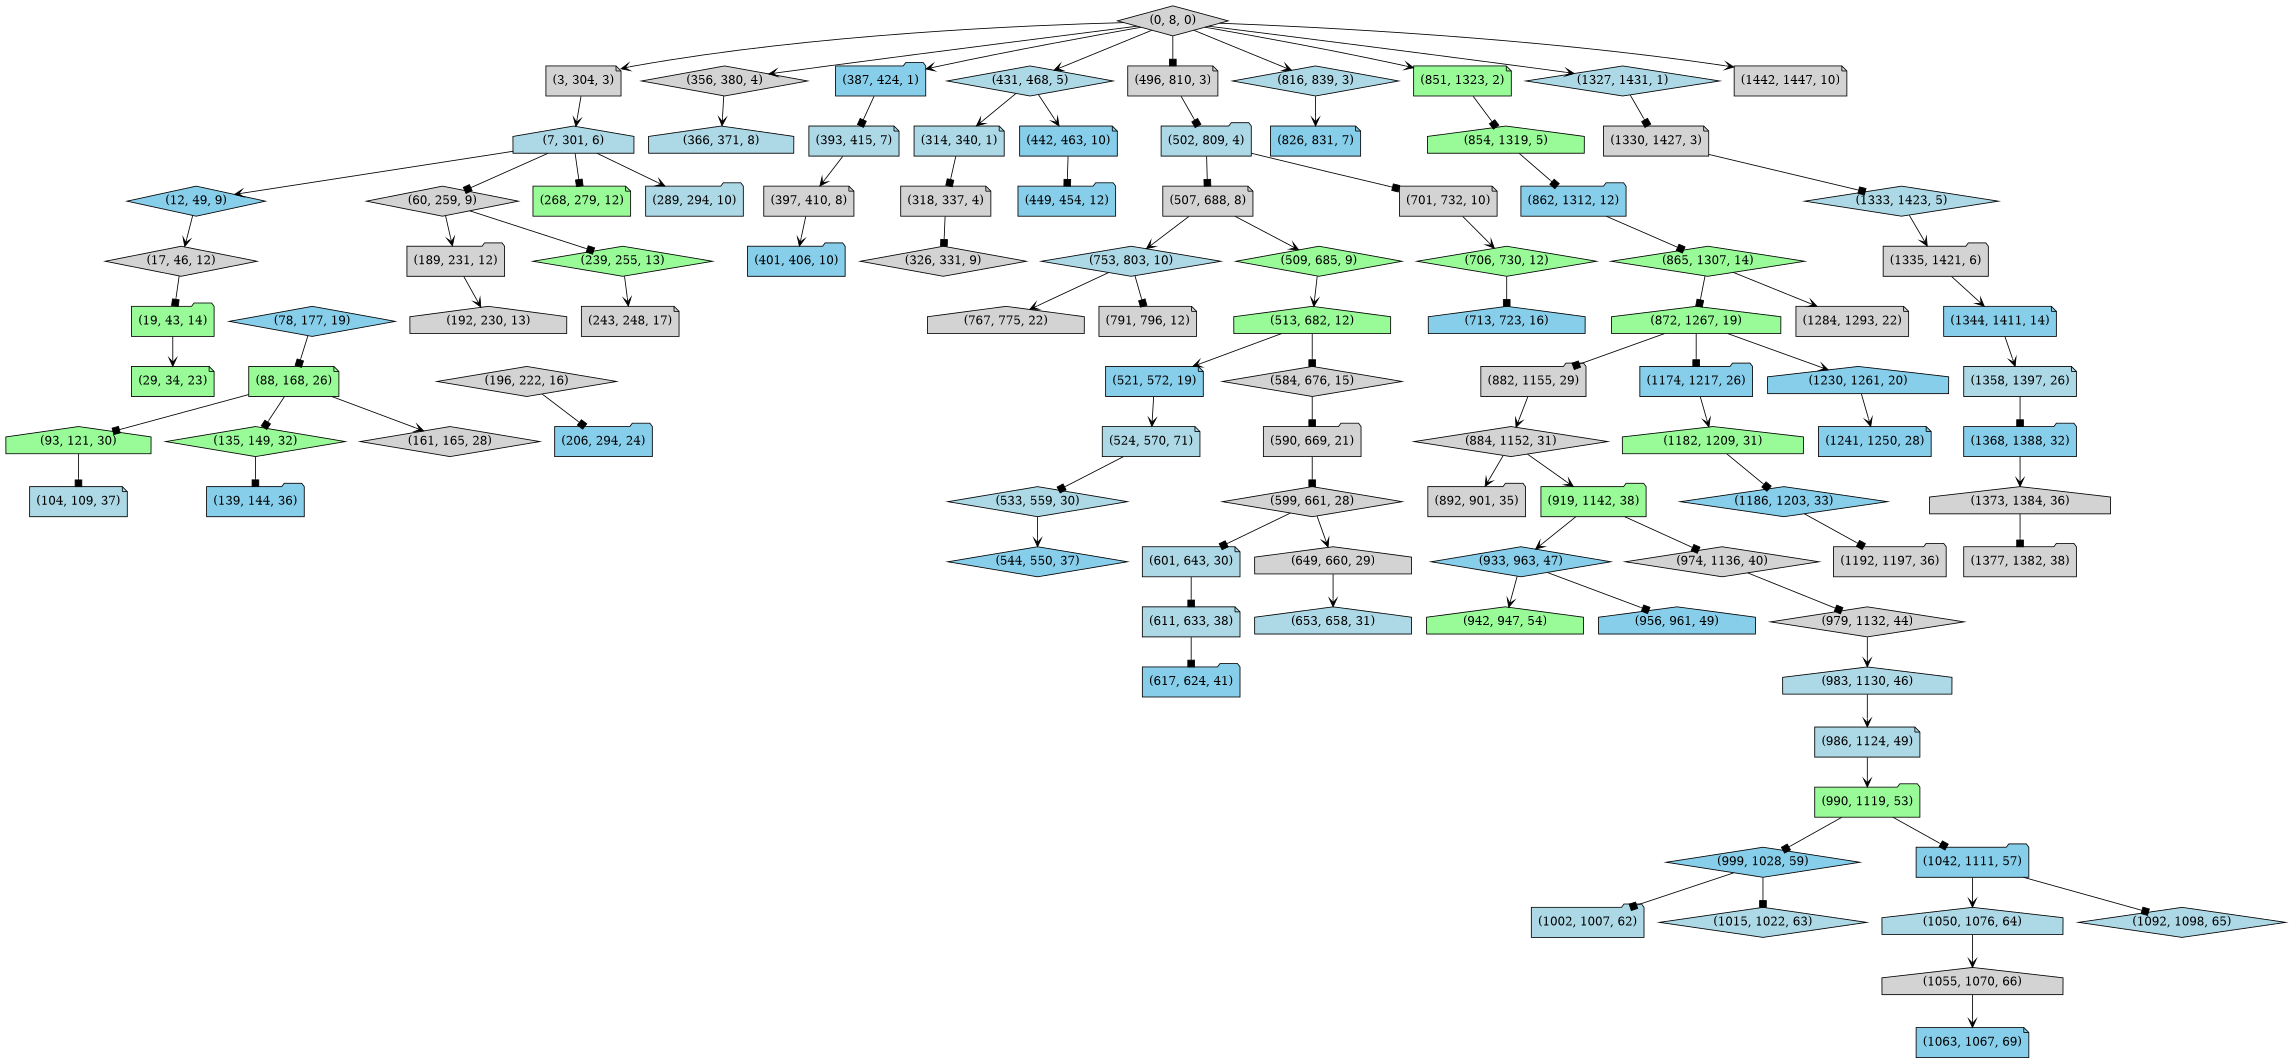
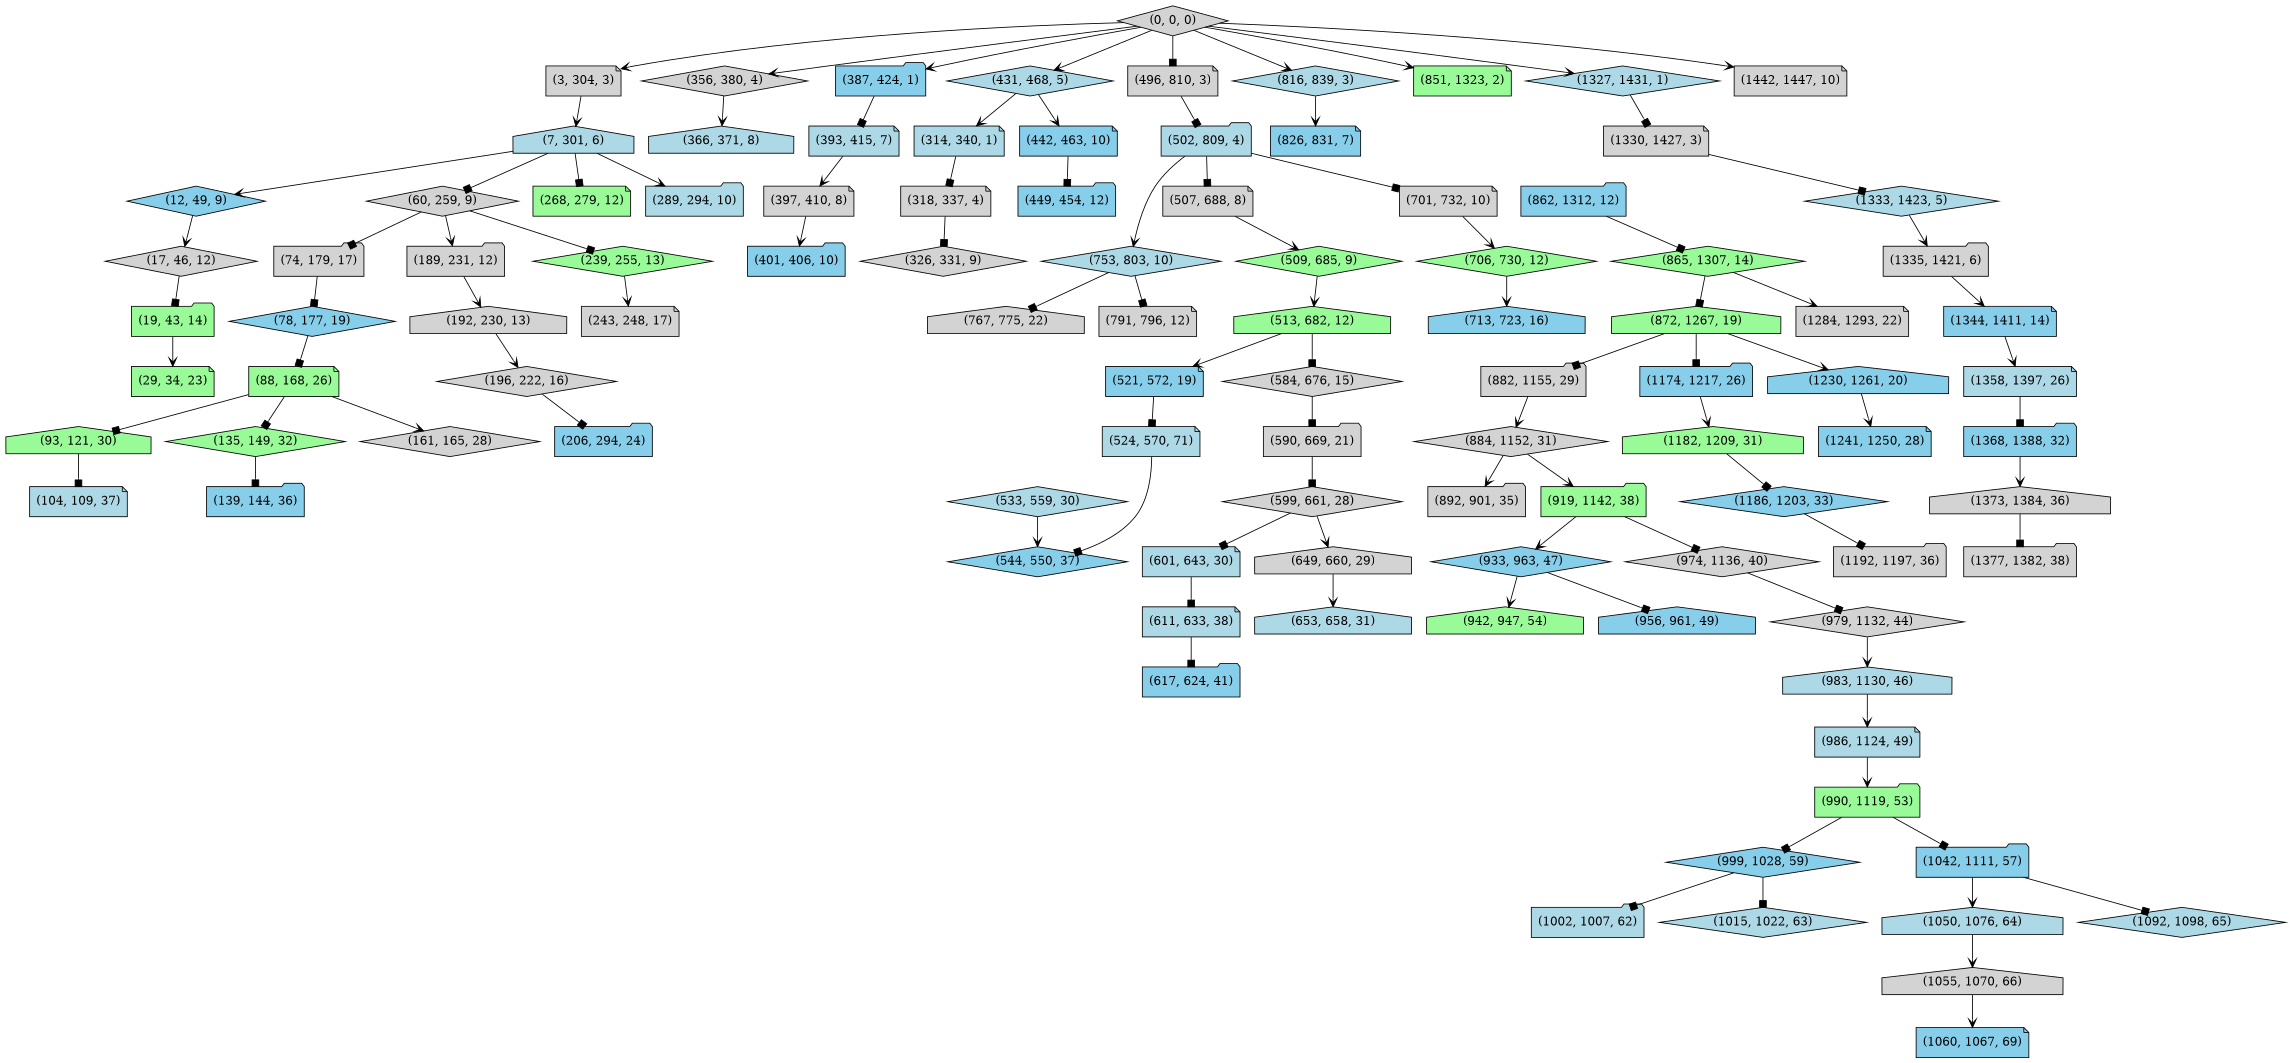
(1173, 21) -> (1173, 21)
(1506, 141) -> none
(1171, 230) -> (1152, 192)
none -> (319, 261)
(1507, 287) -> (1507, 287)
(1073, 289) -> (1073, 289)
none -> (505, 347)
(1153, 407) -> (1153, 407)
(1095, 471) -> (1135, 517)
(1972, 1043) -> (1972, 1043)
